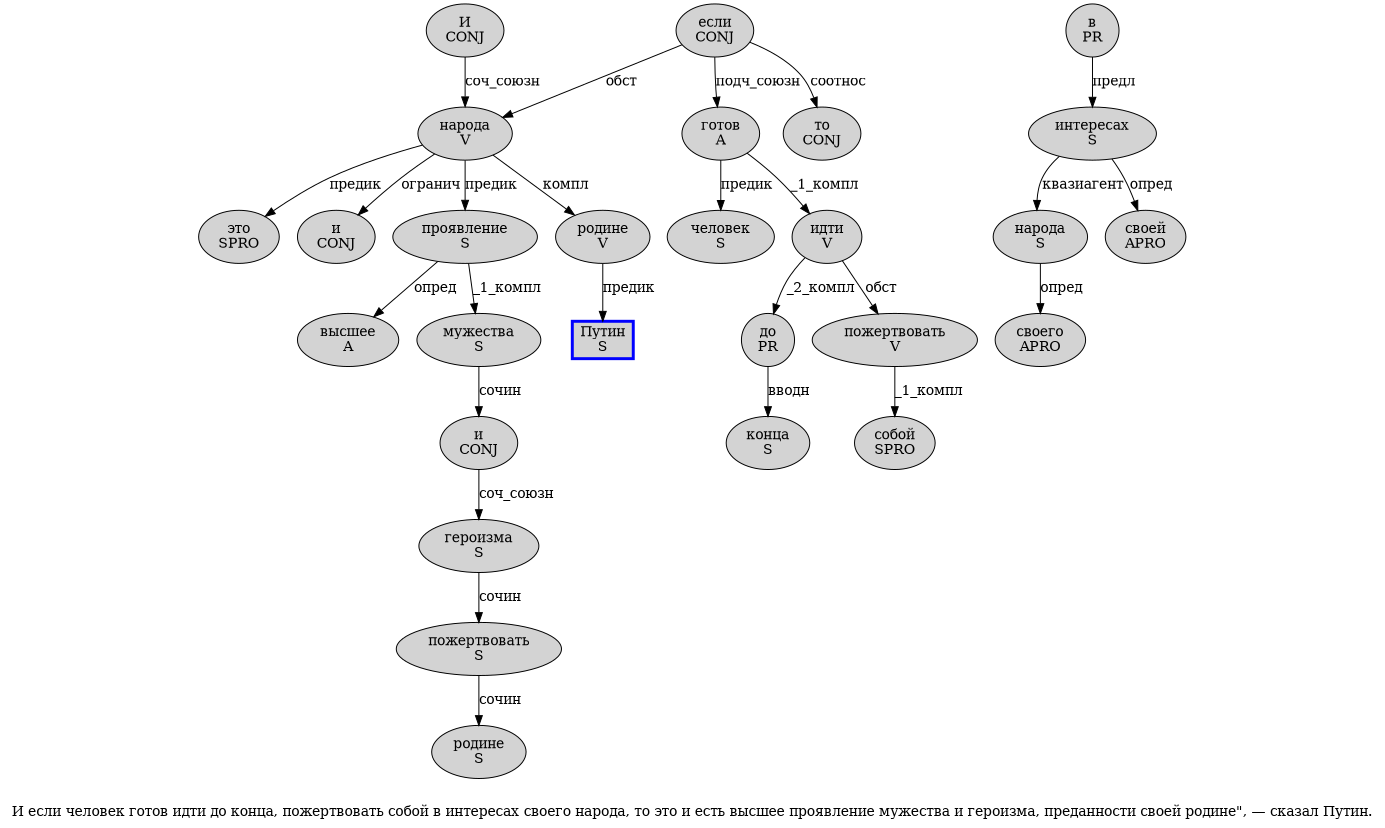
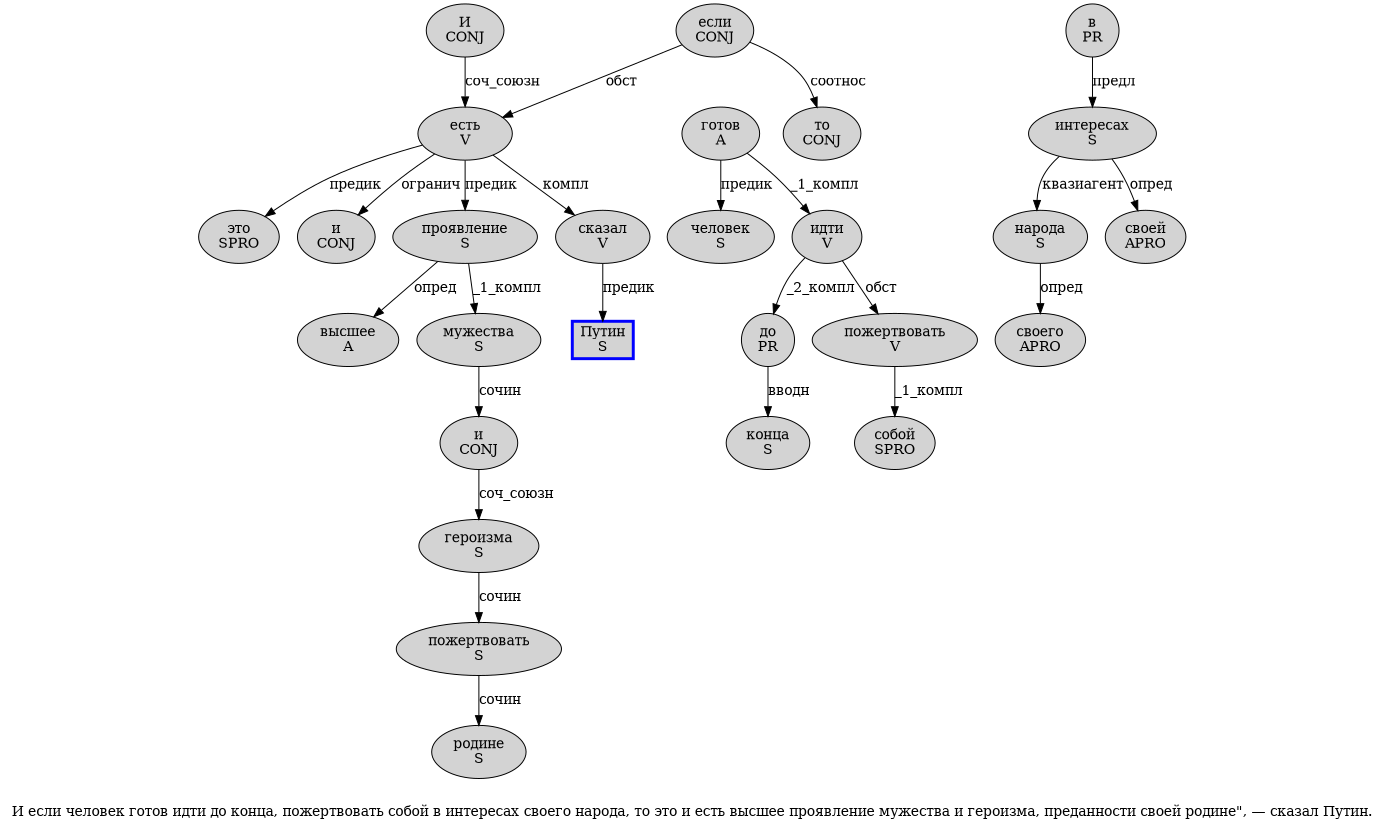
(715, 77) -> none
(465, 134) -> (465, 134)
(603, 237) -> (603, 237)
